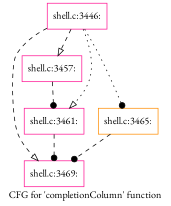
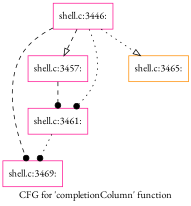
(104, 65) -> (118, 40)
(91, 68) -> (97, 69)
(13, 87) -> (13, 84)
(54, 145) -> (47, 145)
(94, 146) -> none
